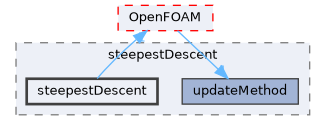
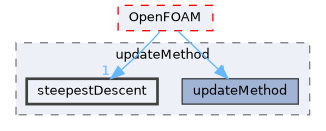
(163, 55) -> (163, 55)
(116, 58) -> (142, 51)
